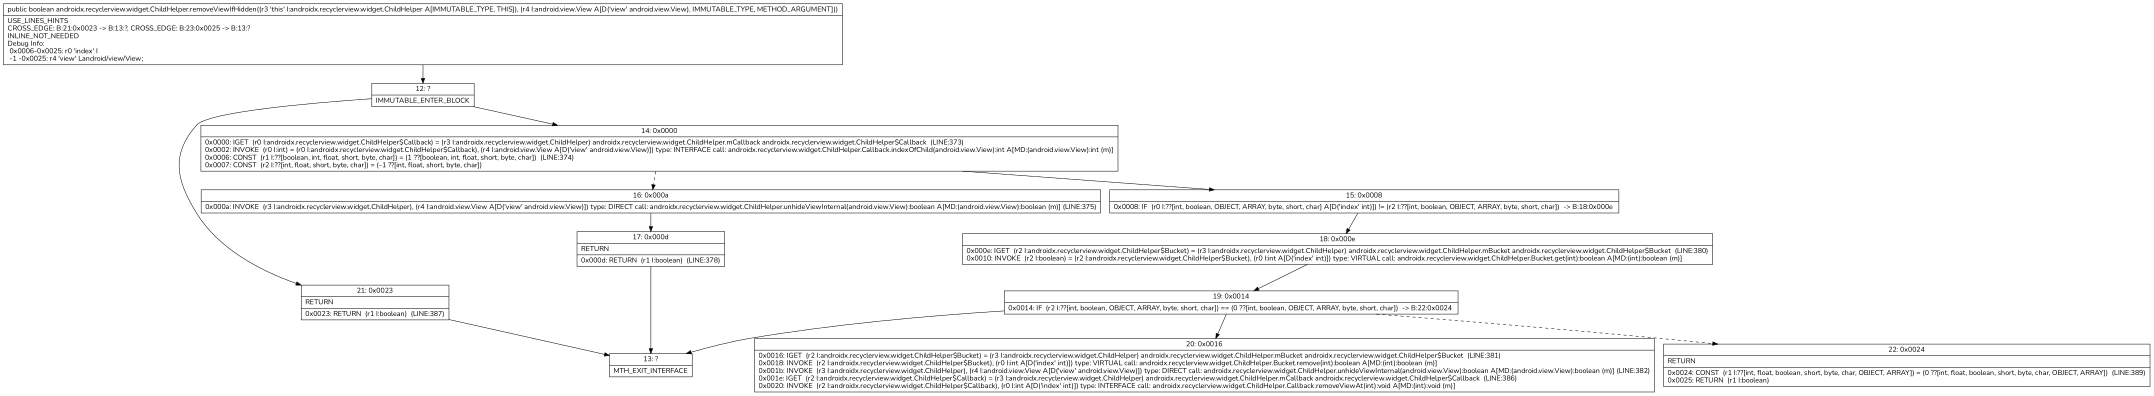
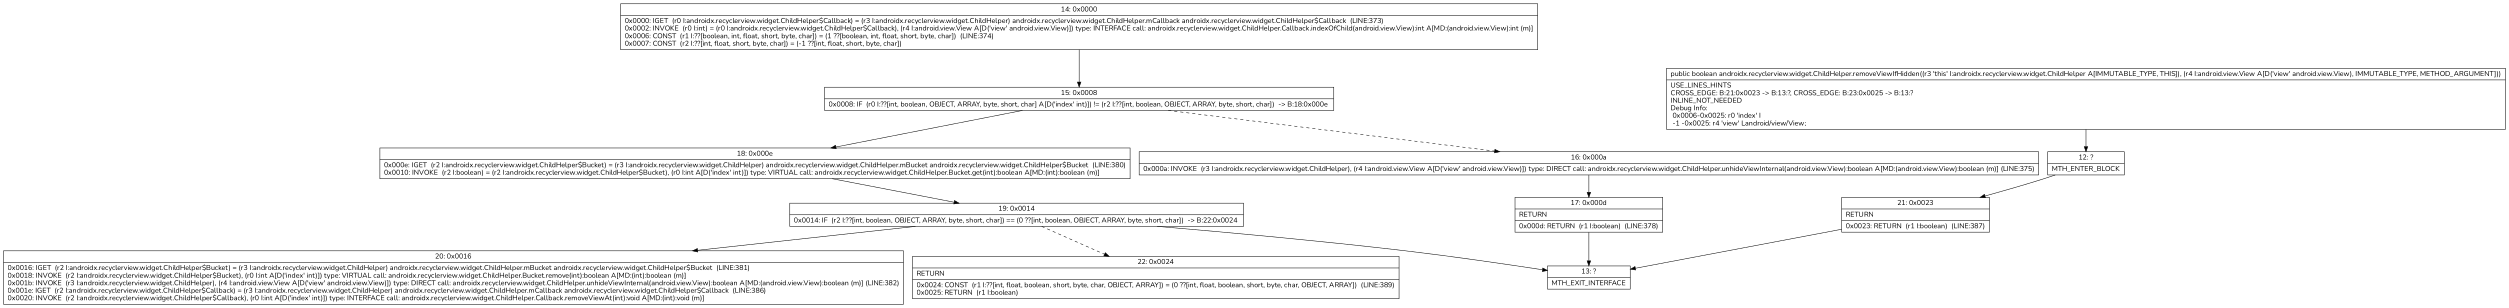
(423, 101) -> (2086, 169)
(513, 115) -> none
(655, 178) -> (1331, 131)
